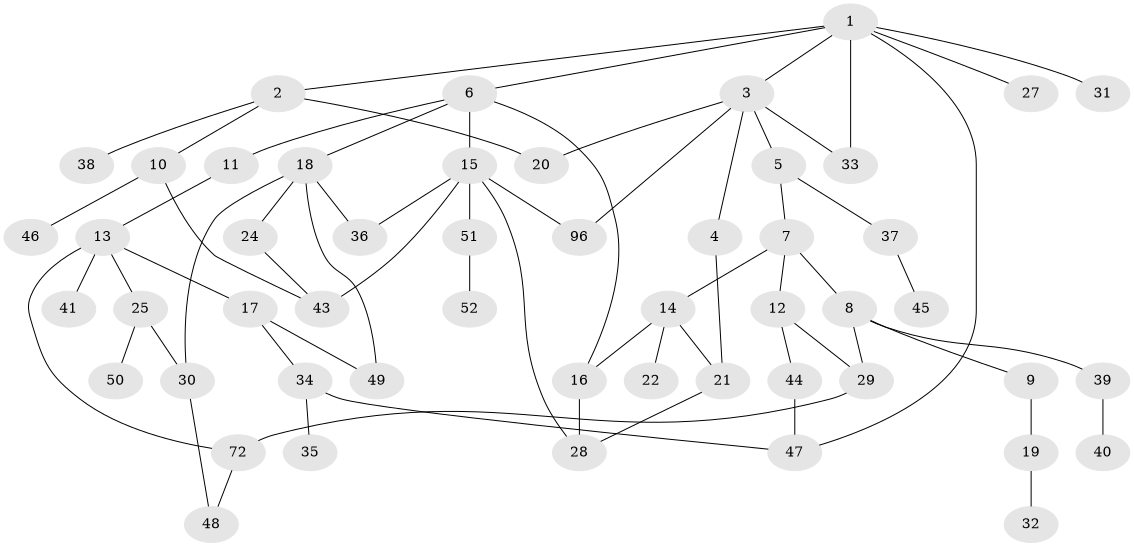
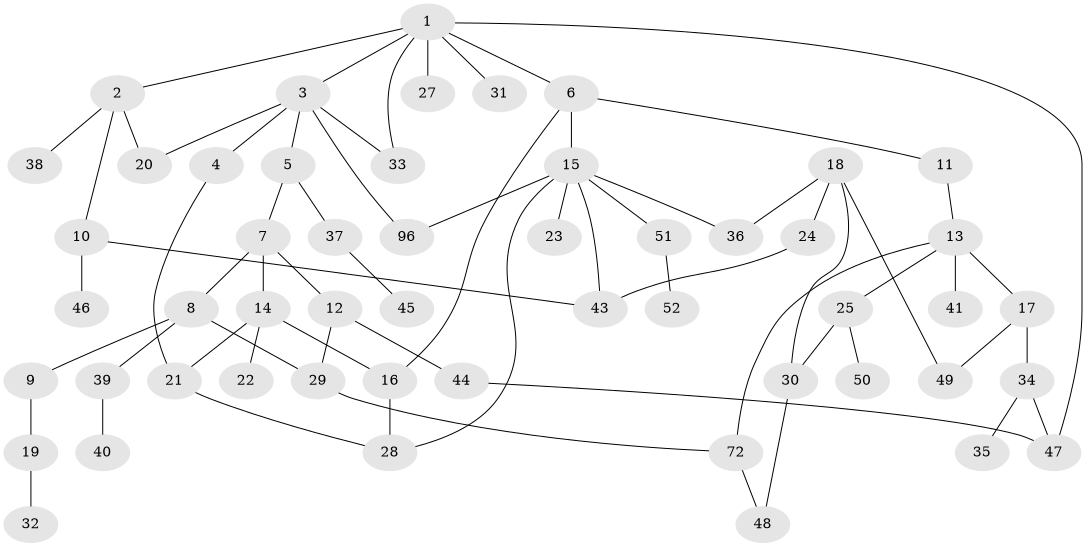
(387, 130) -> none
none -> (554, 237)
